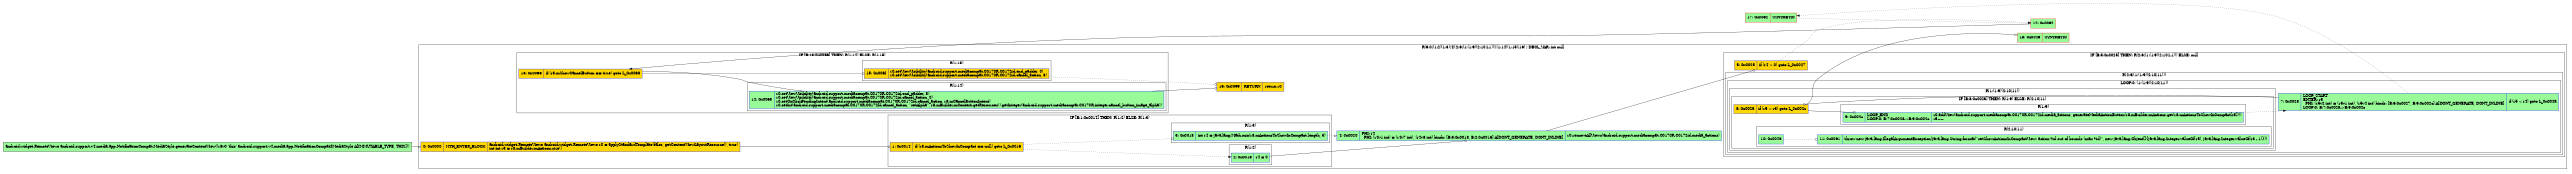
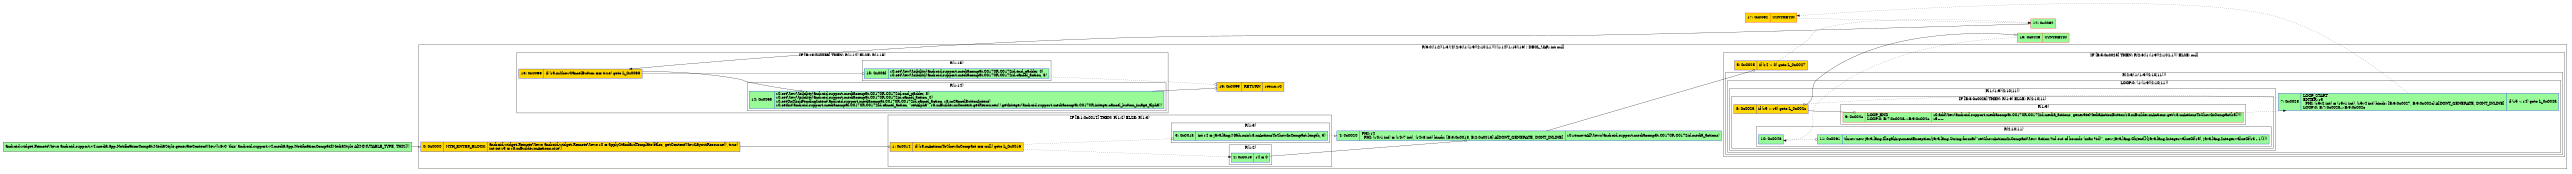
(1771, 18) -> (1771, 18)
none -> (1885, 62)
(957, 74) -> (957, 74)
(1924, 98) -> (1924, 98)
(2043, 117) -> (2043, 117)
